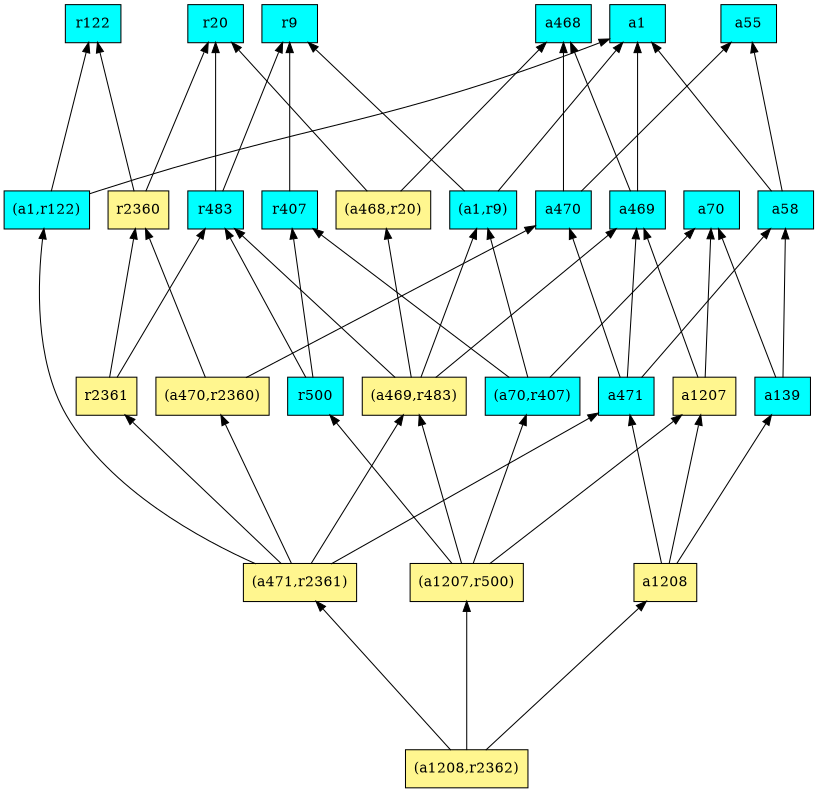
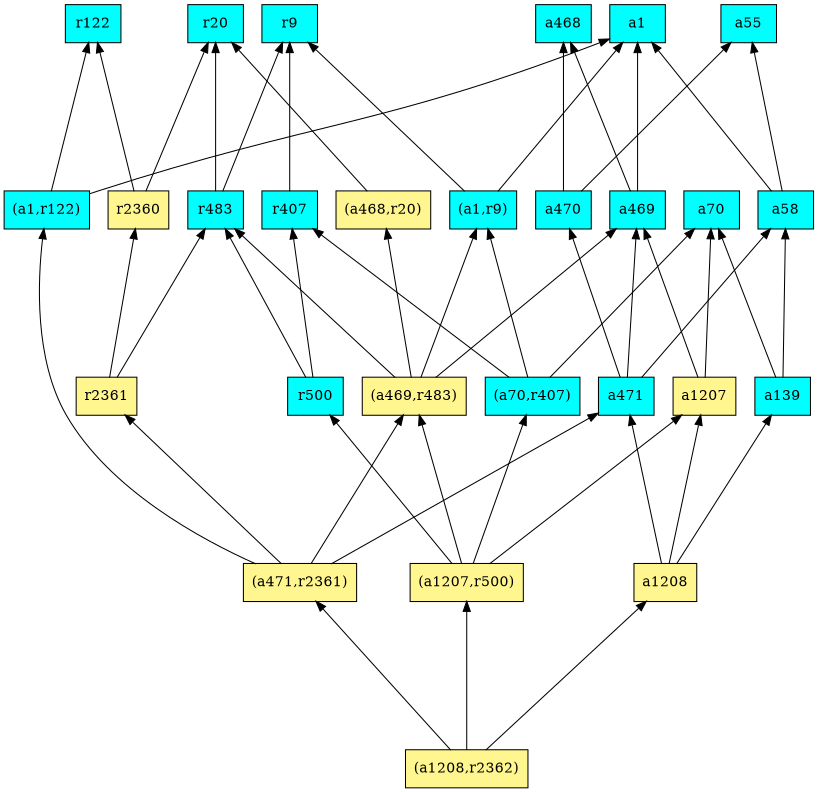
(470, 121) -> none
(213, 396) -> none
